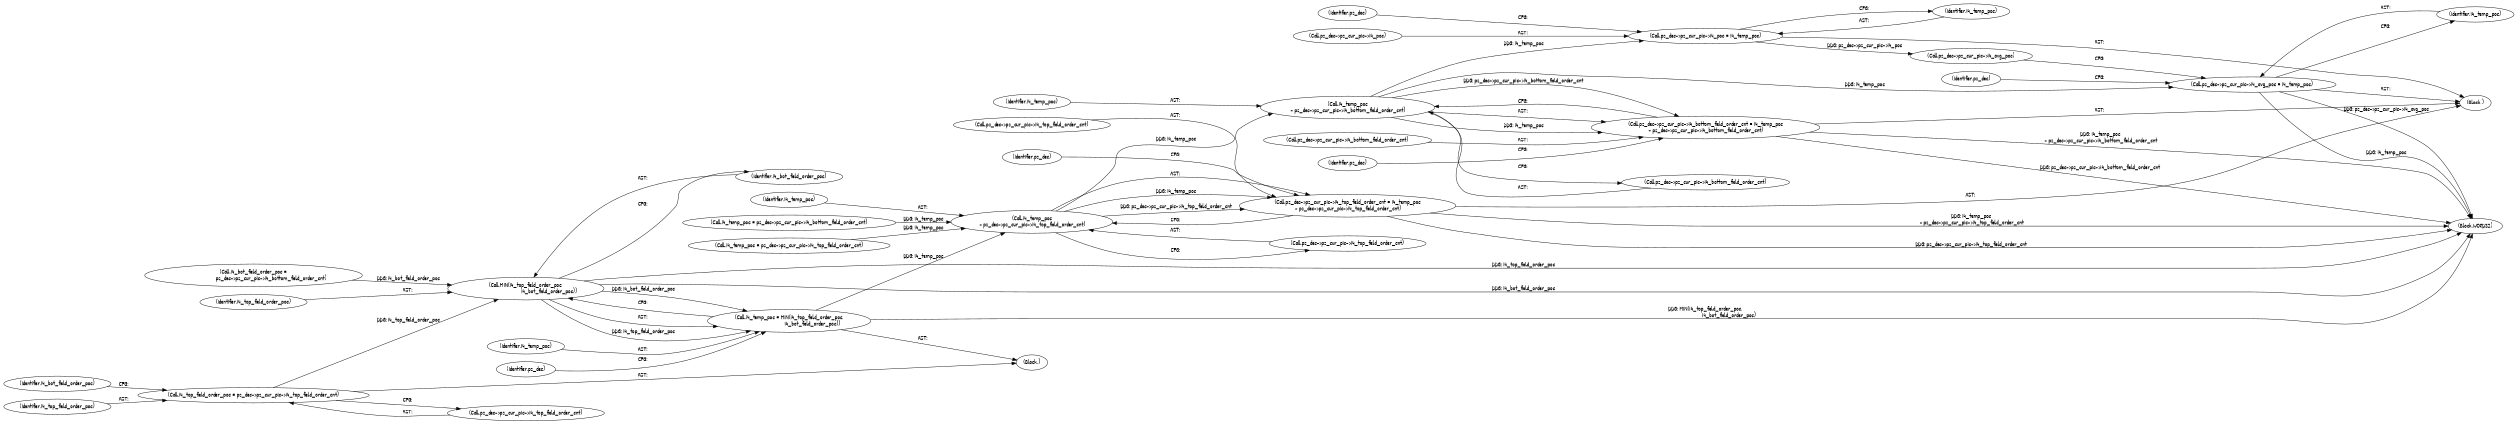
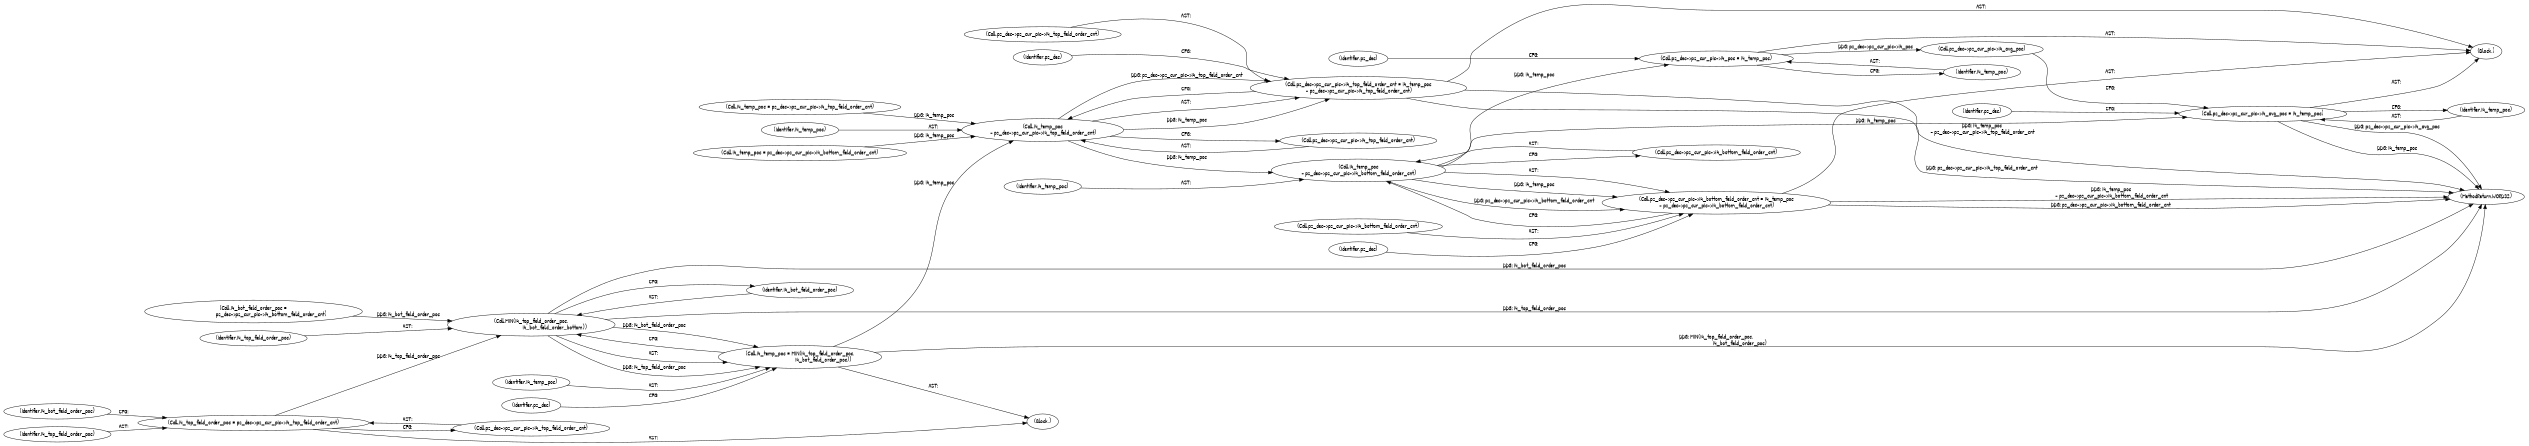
(1348, 36) -> none
(2475, 226) -> (2486, 197)
(526, 289) -> (531, 325)
